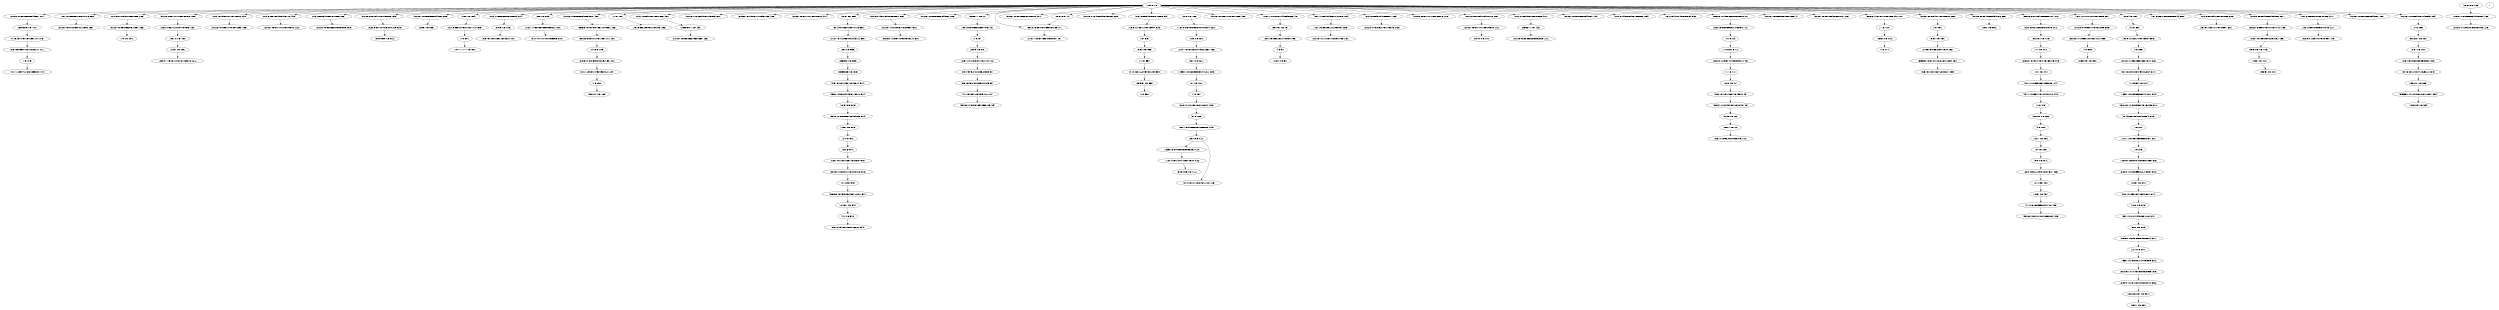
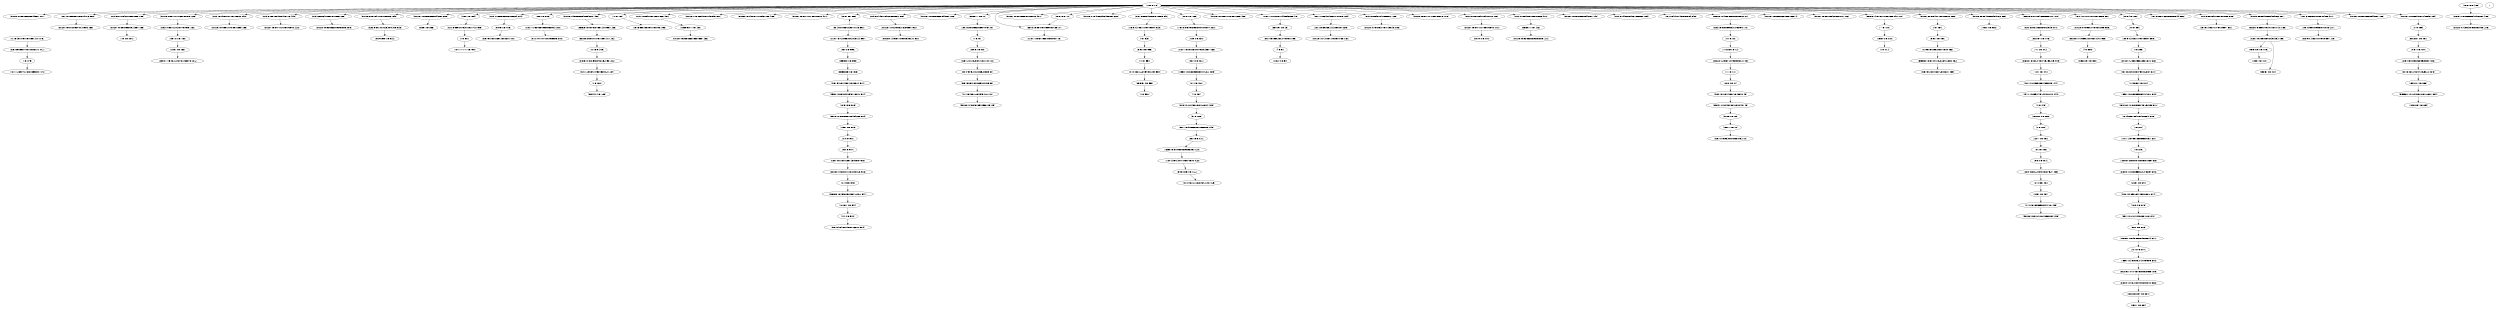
none -> (1169, 11)
(848, 21) -> (850, 23)
(27, 28) -> none
(2263, 66) -> (2274, 54)
(1210, 159) -> (1192, 177)
